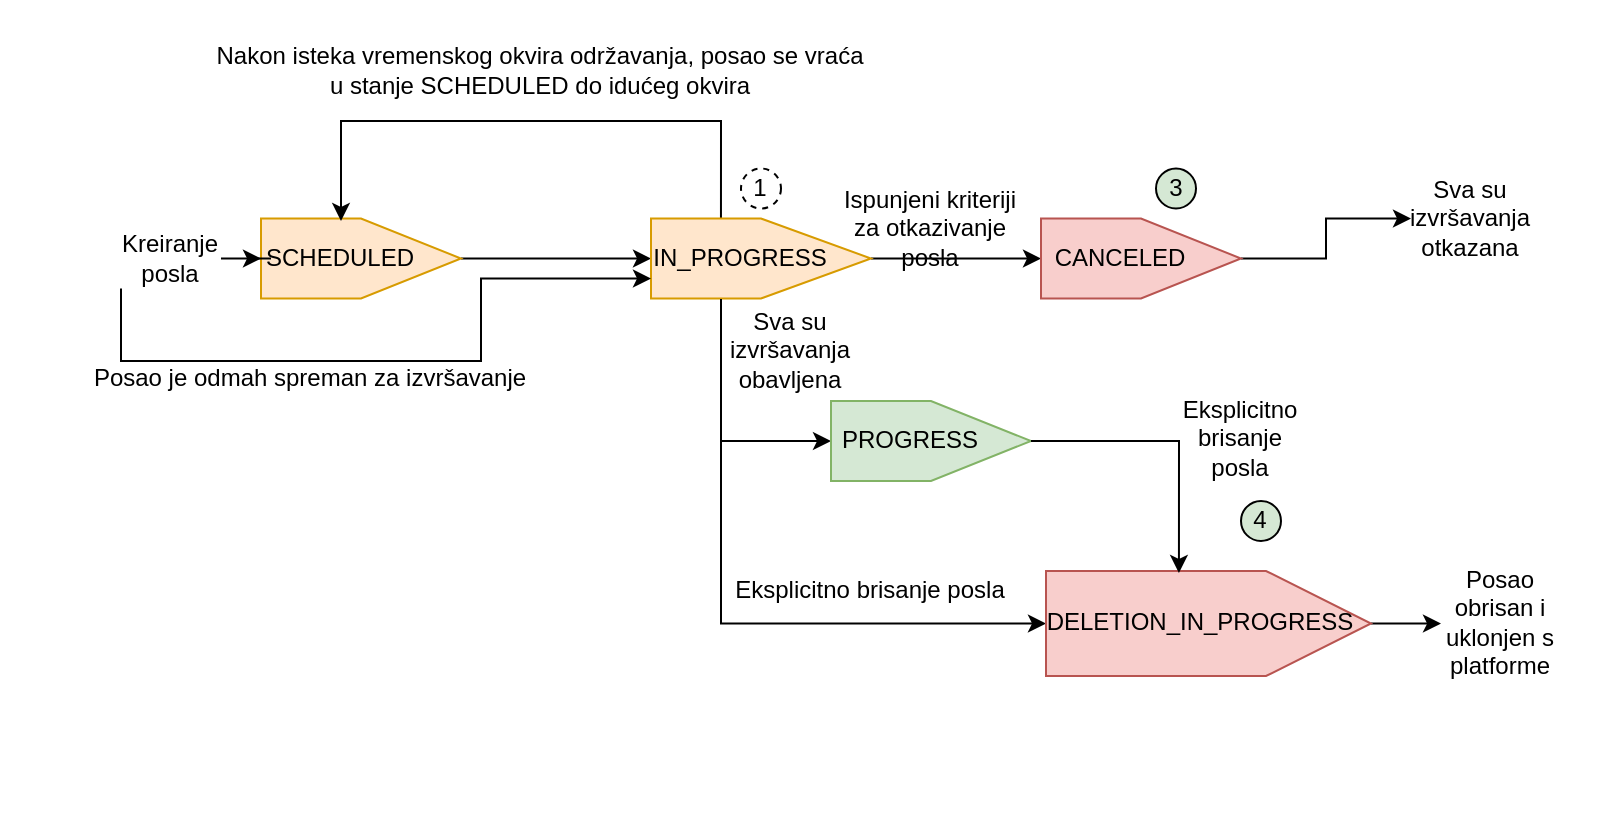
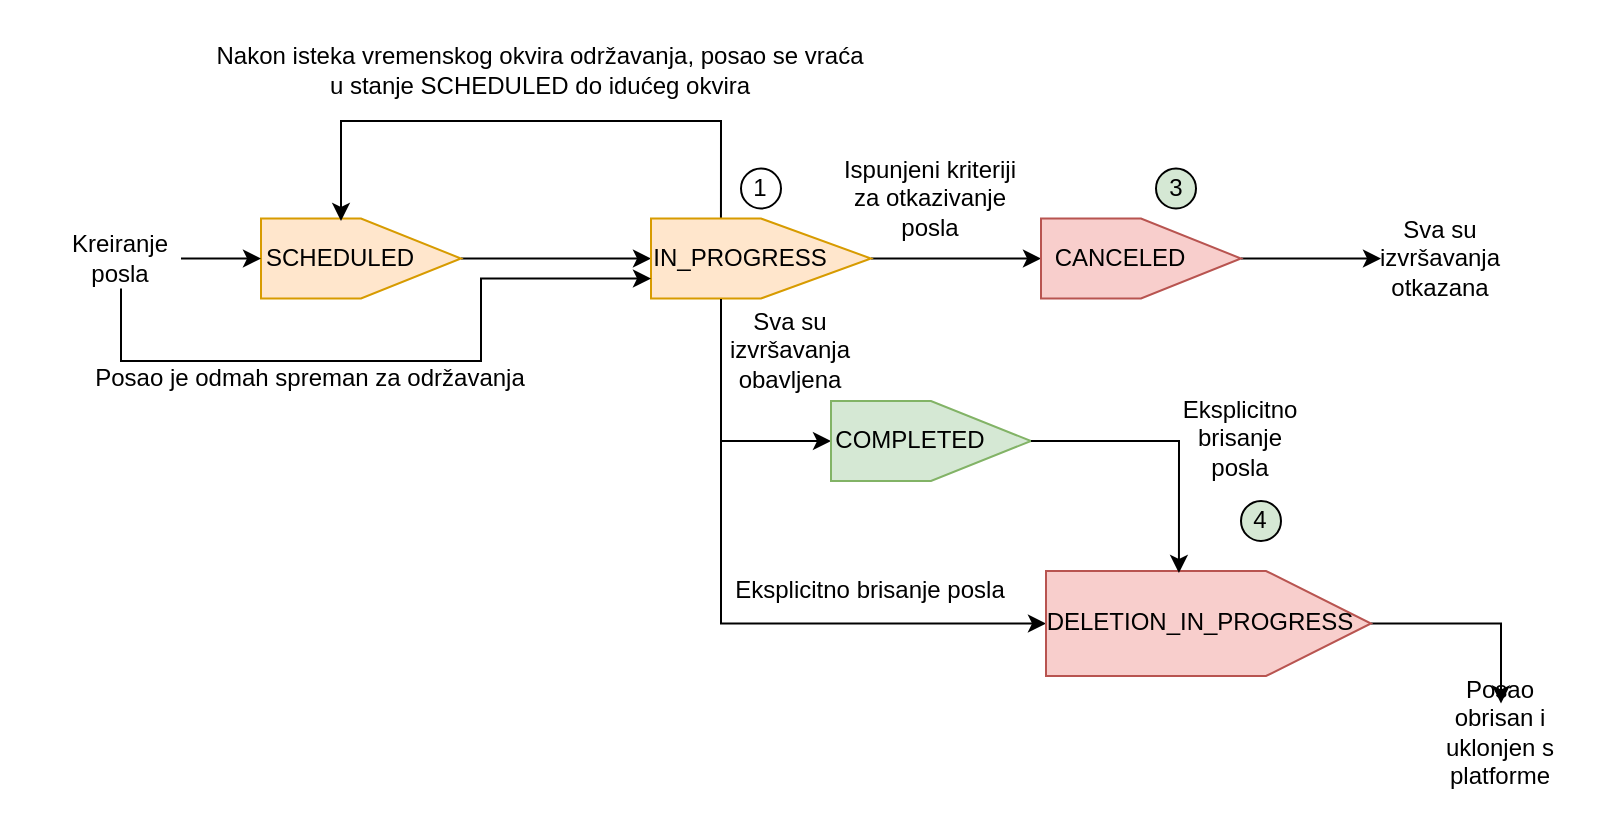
(761, 189) -> (761, 189)
(1471, 219) -> (1441, 259)
(931, 229) -> (931, 199)
(171, 259) -> (121, 259)
(311, 379) -> (311, 379)
(911, 441) -> (911, 441)
(1501, 624) -> (1501, 734)
